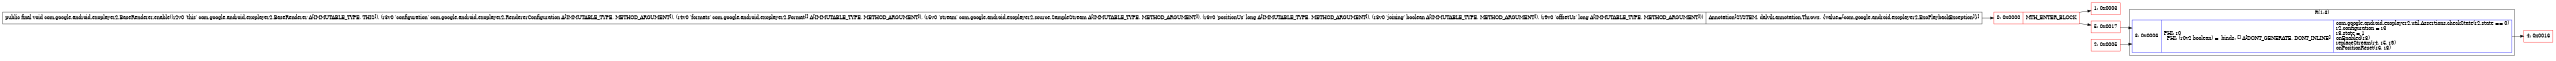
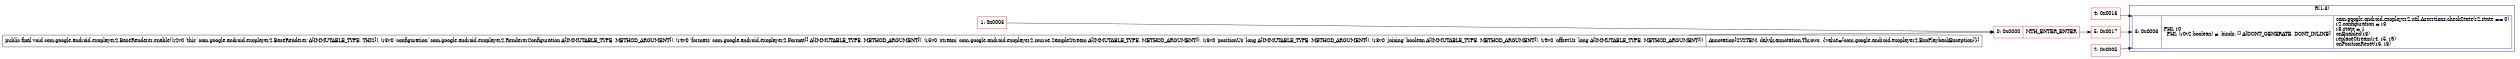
(2084, 12) -> (1499, 27)
(2051, 18) -> (2051, 32)
(2517, 36) -> (2124, 15)
